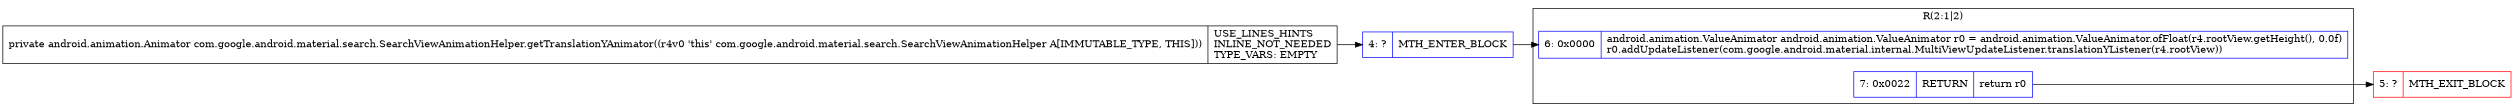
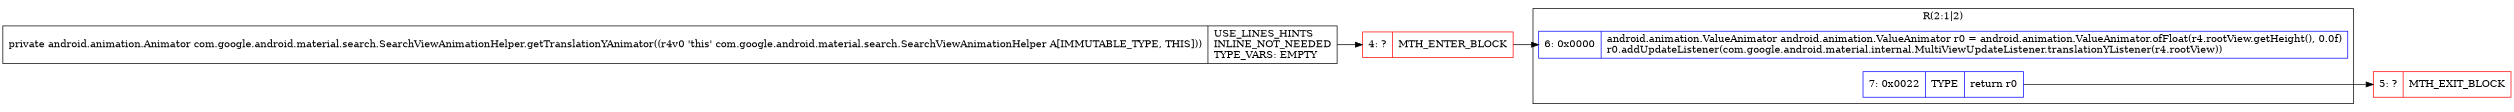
(1438, 45) -> (1438, 45)
(1945, 84) -> (1945, 84)
